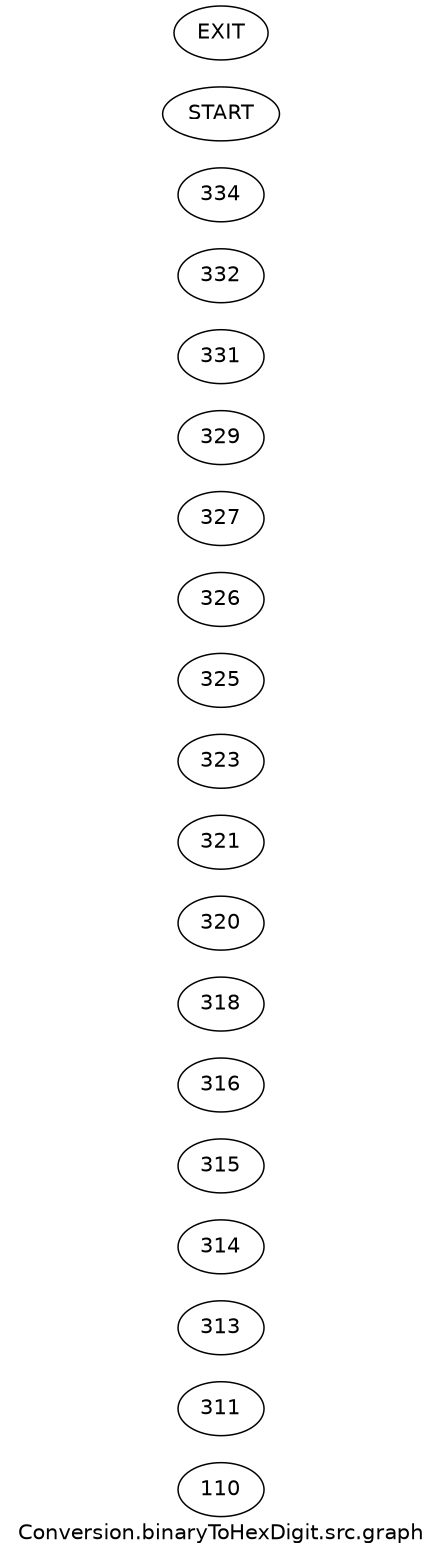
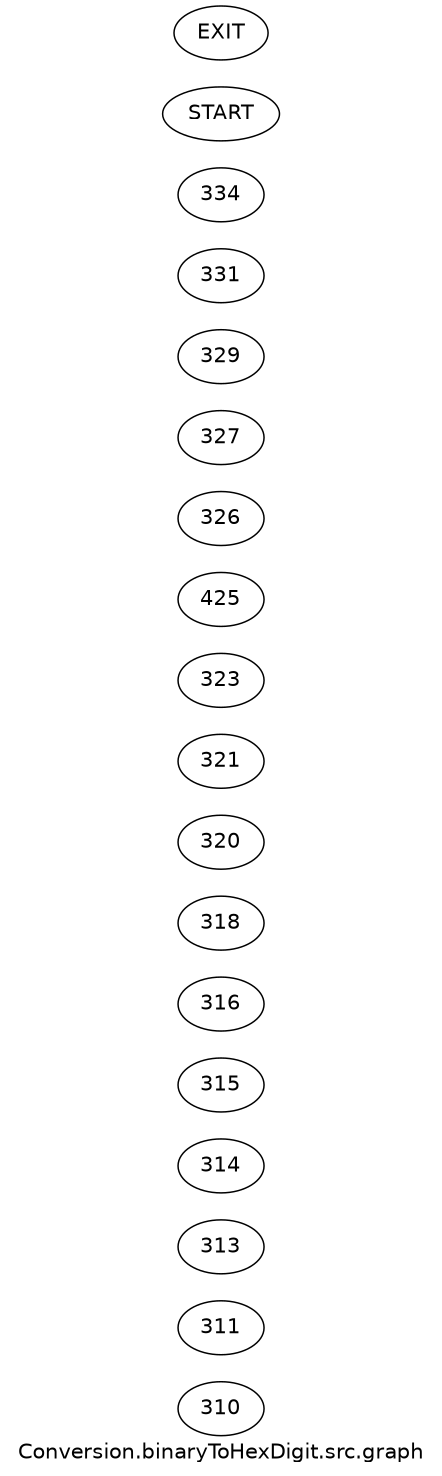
(221, 276) -> none
(221, 680) -> (221, 599)
(221, 1490) -> (221, 1409)
